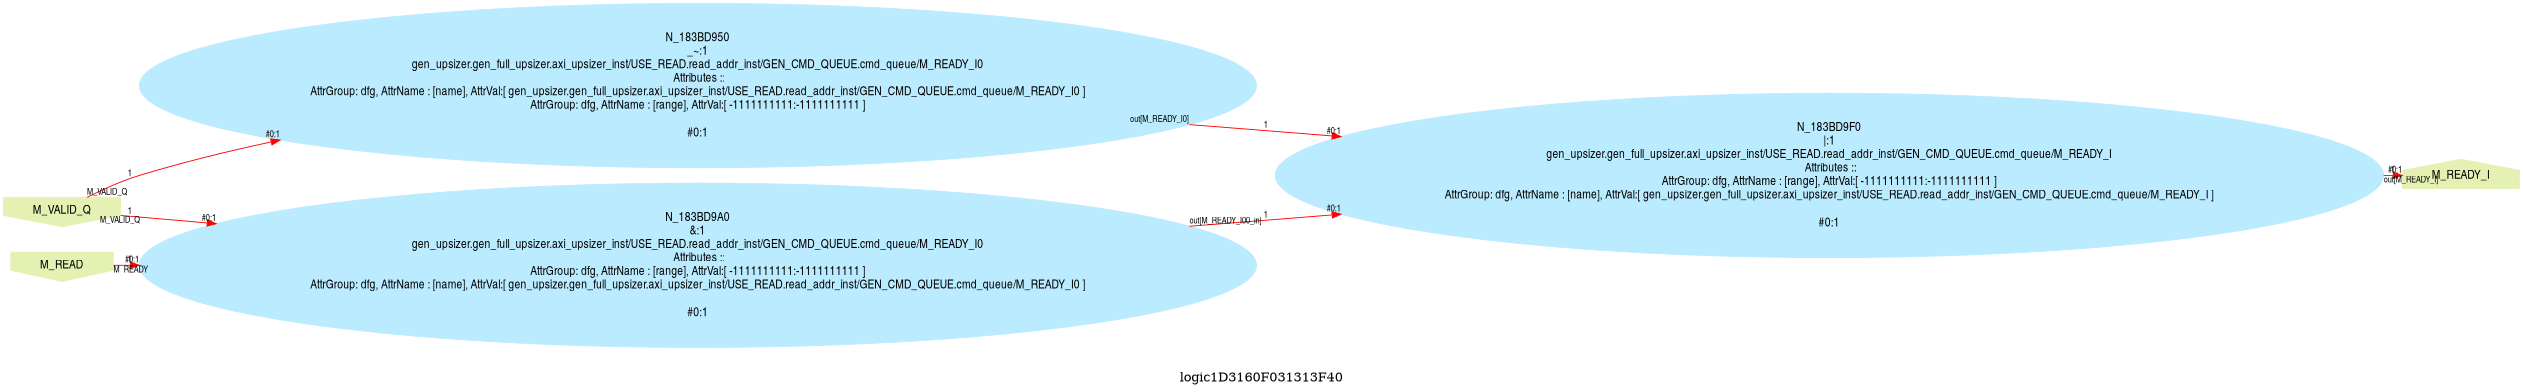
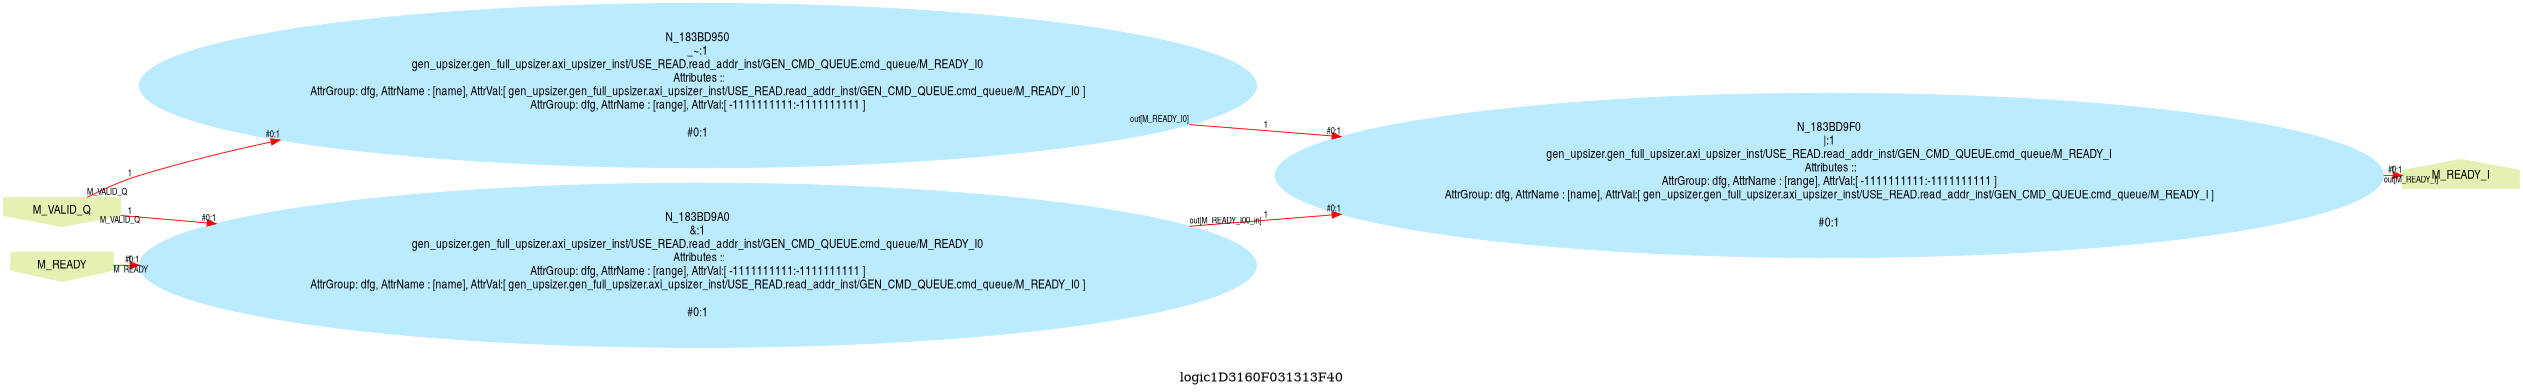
(62, 265) -> (62, 265)
